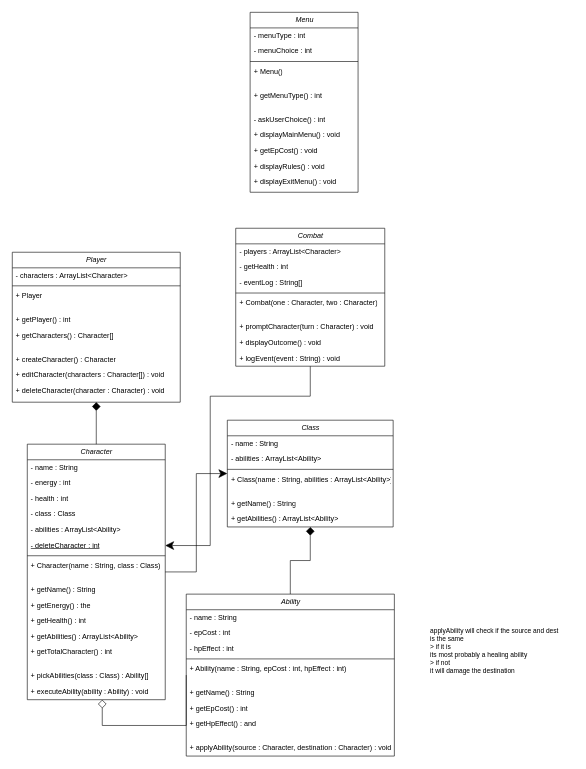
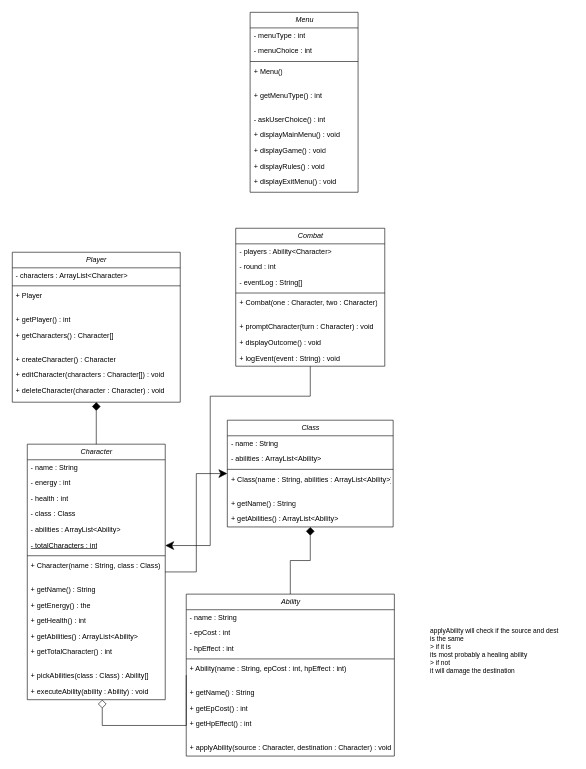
(290, 151) -> (292, 151)
(299, 252) -> (293, 252)
(268, 267) -> (261, 267)
(72, 546) -> (72, 546)
(228, 725) -> (228, 725)
